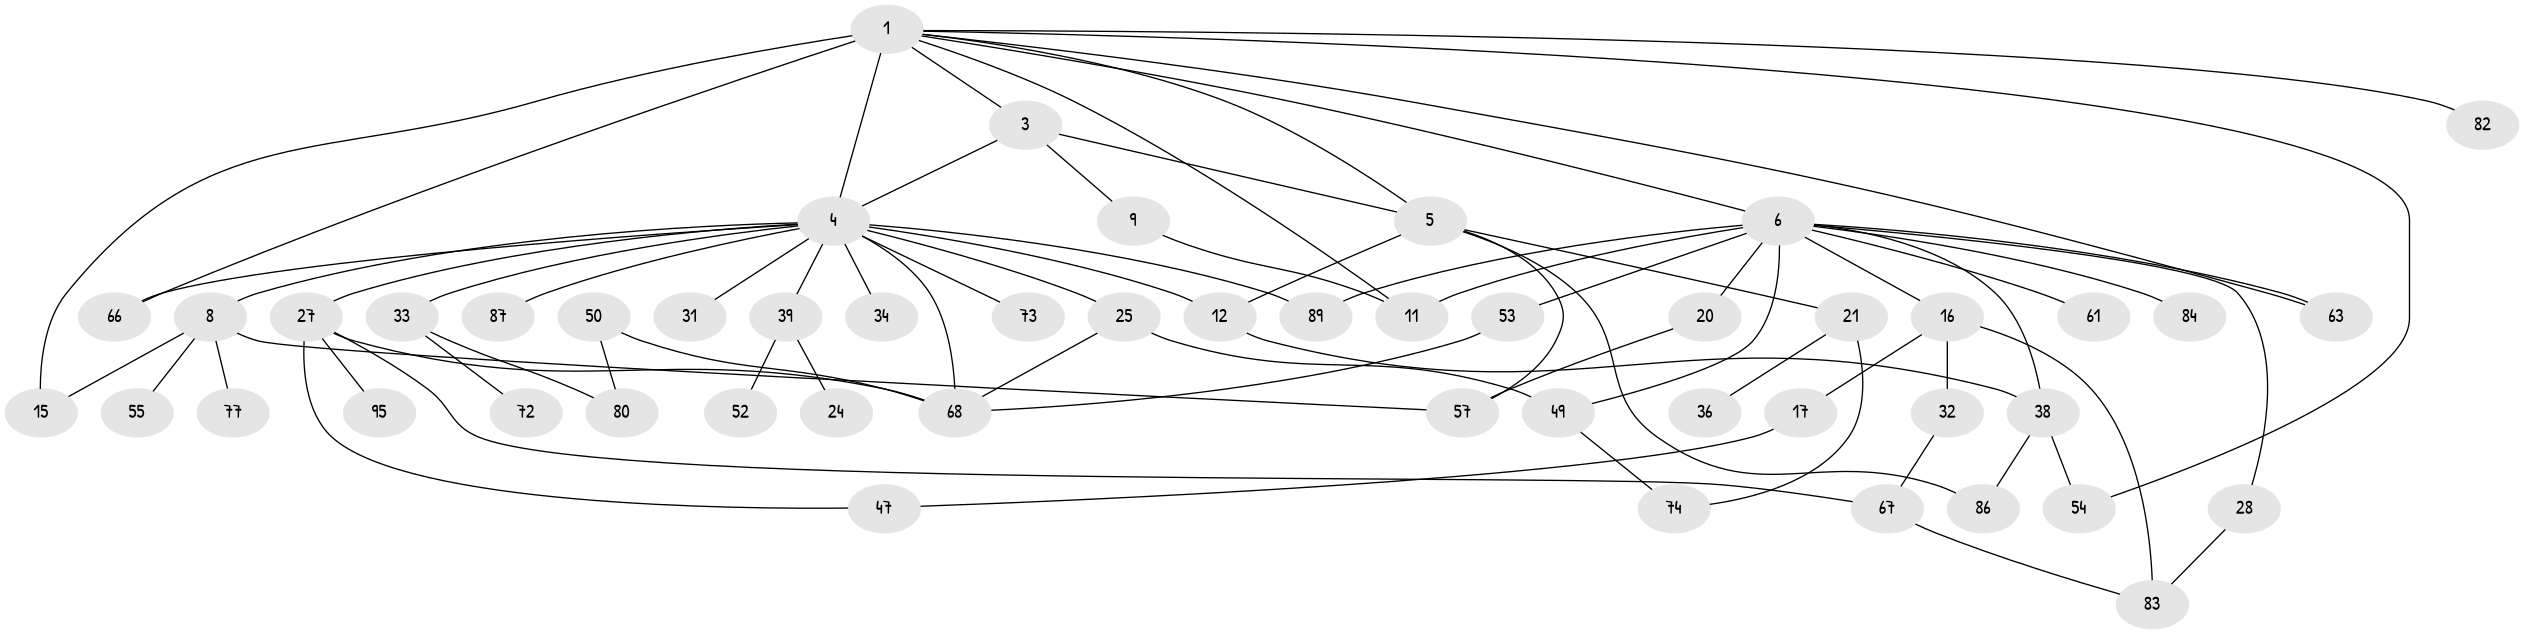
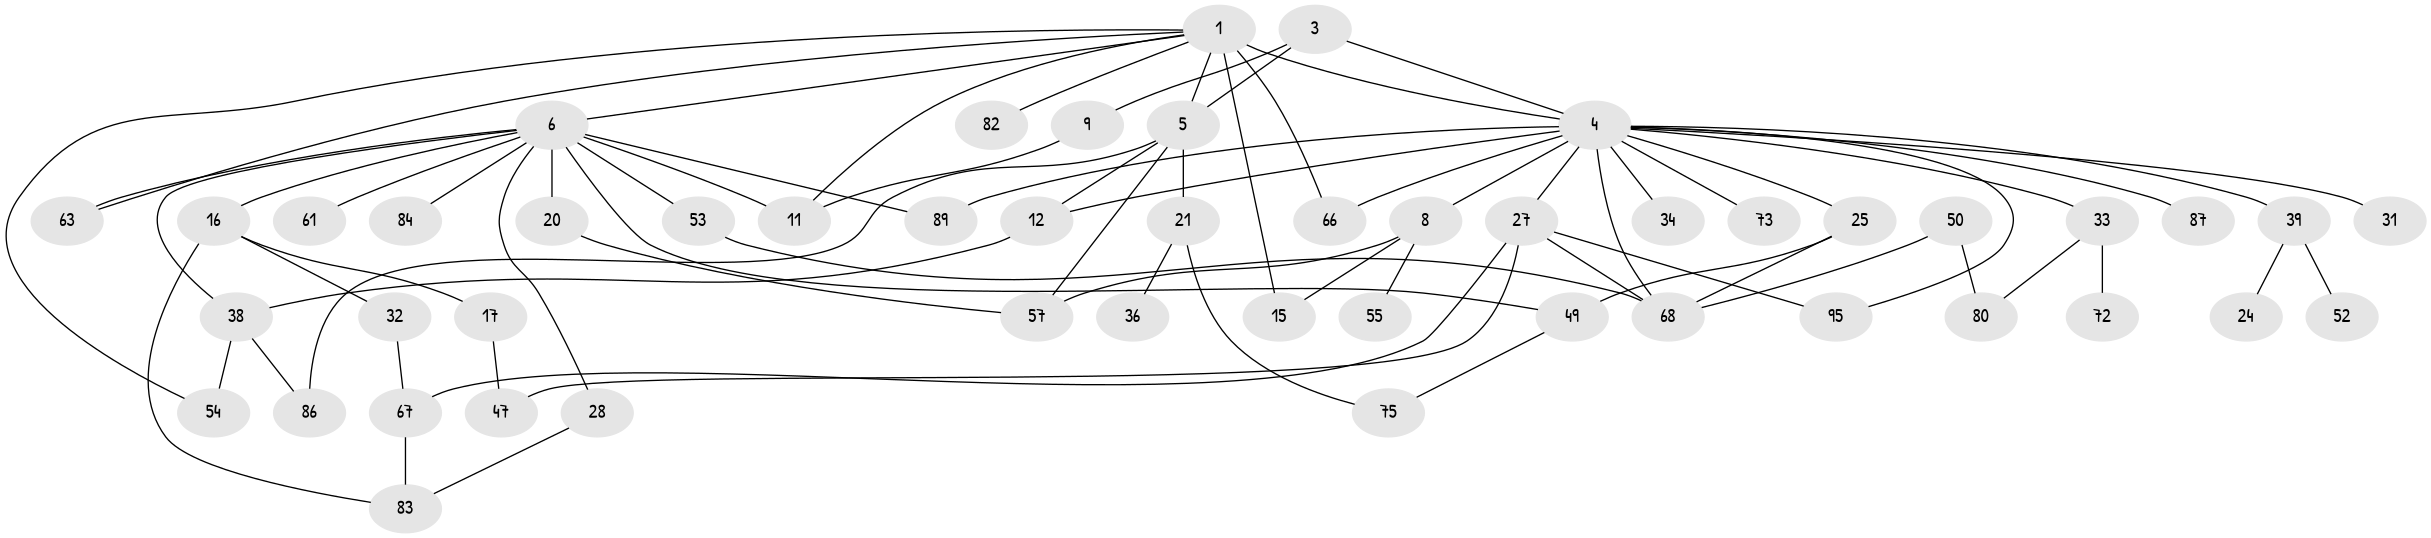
(956, 77) -> none
none -> (1937, 162)
(233, 413) -> none
(1674, 509) -> (1388, 413)
